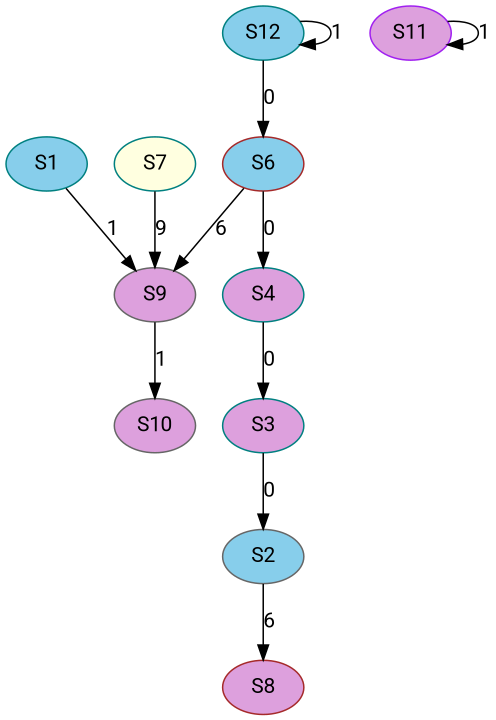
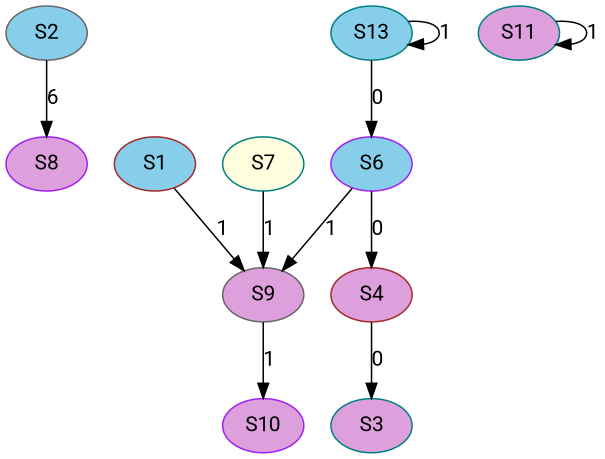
(263, 33) -> (372, 33)
(411, 33) -> (519, 33)
(47, 164) -> (155, 164)
(263, 164) -> (372, 164)
(161, 229) -> (269, 229)
(221, 229) -> (331, 229)
(263, 295) -> (372, 295)
(155, 426) -> (263, 426)
(263, 484) -> none
(263, 687) -> (47, 164)
